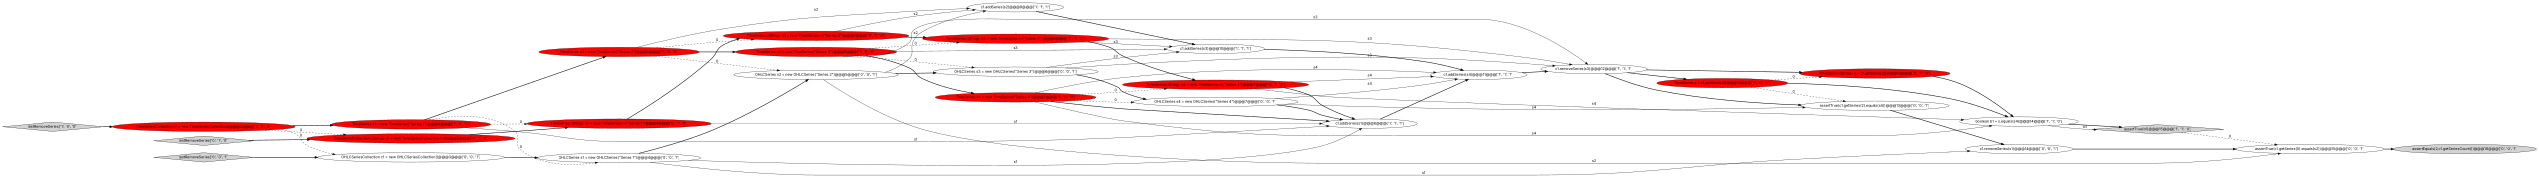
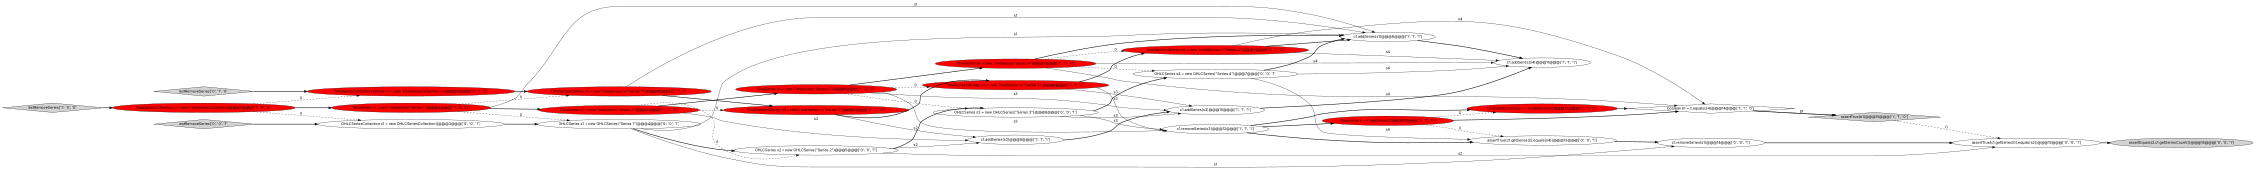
(1533, 72) -> none
(2019, 122) -> (1711, 109)
